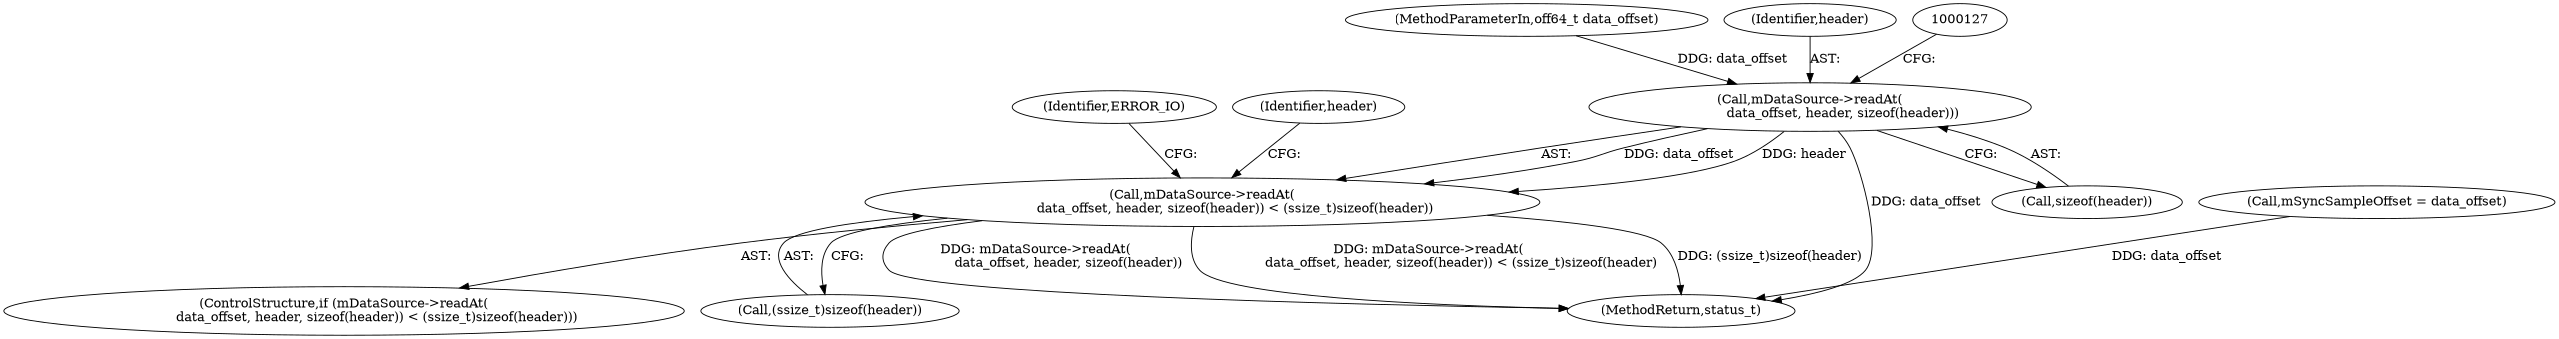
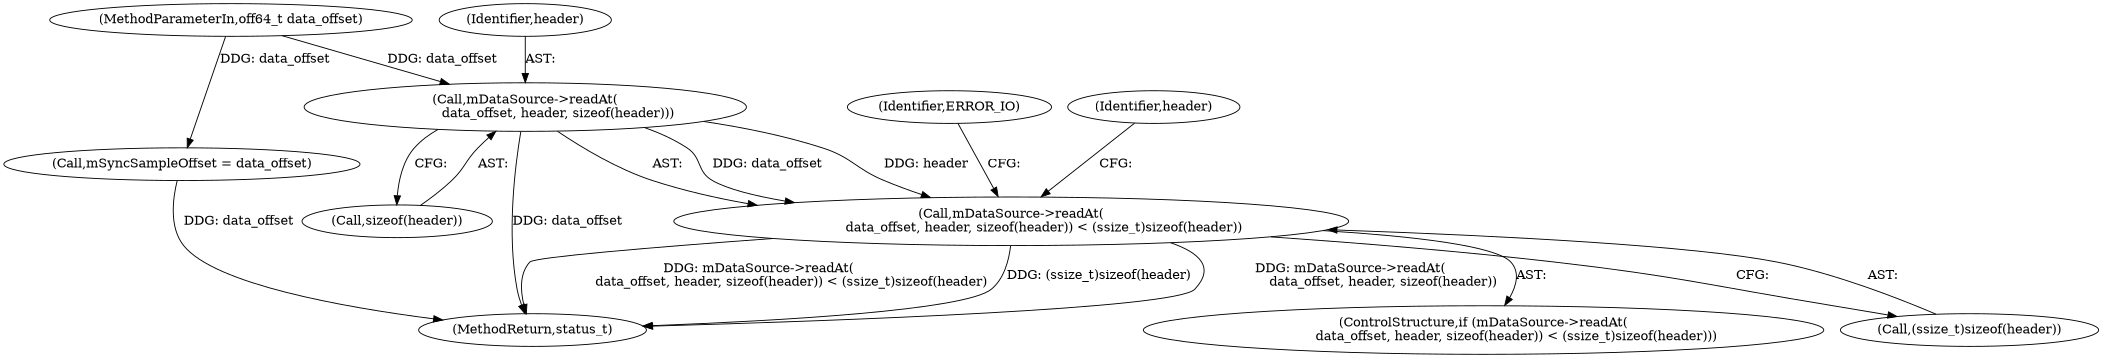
(1960, 20) -> none
none -> (208, 88)
